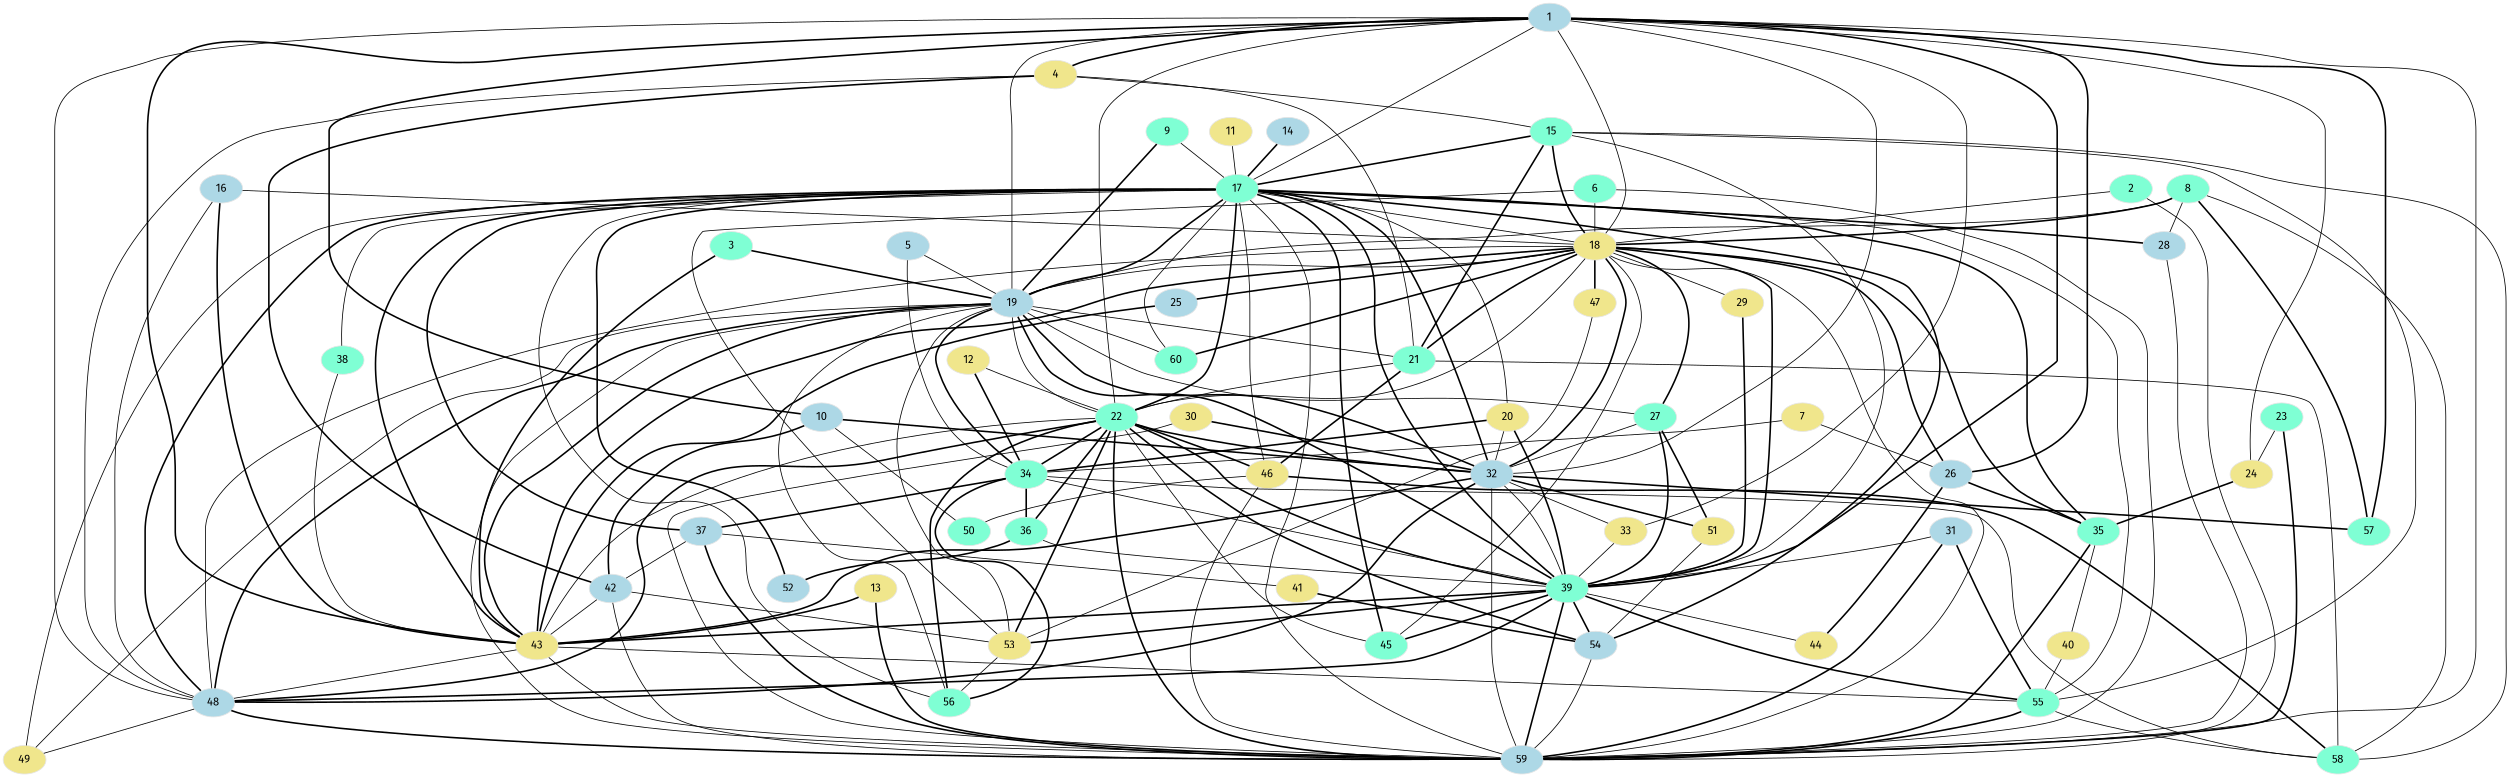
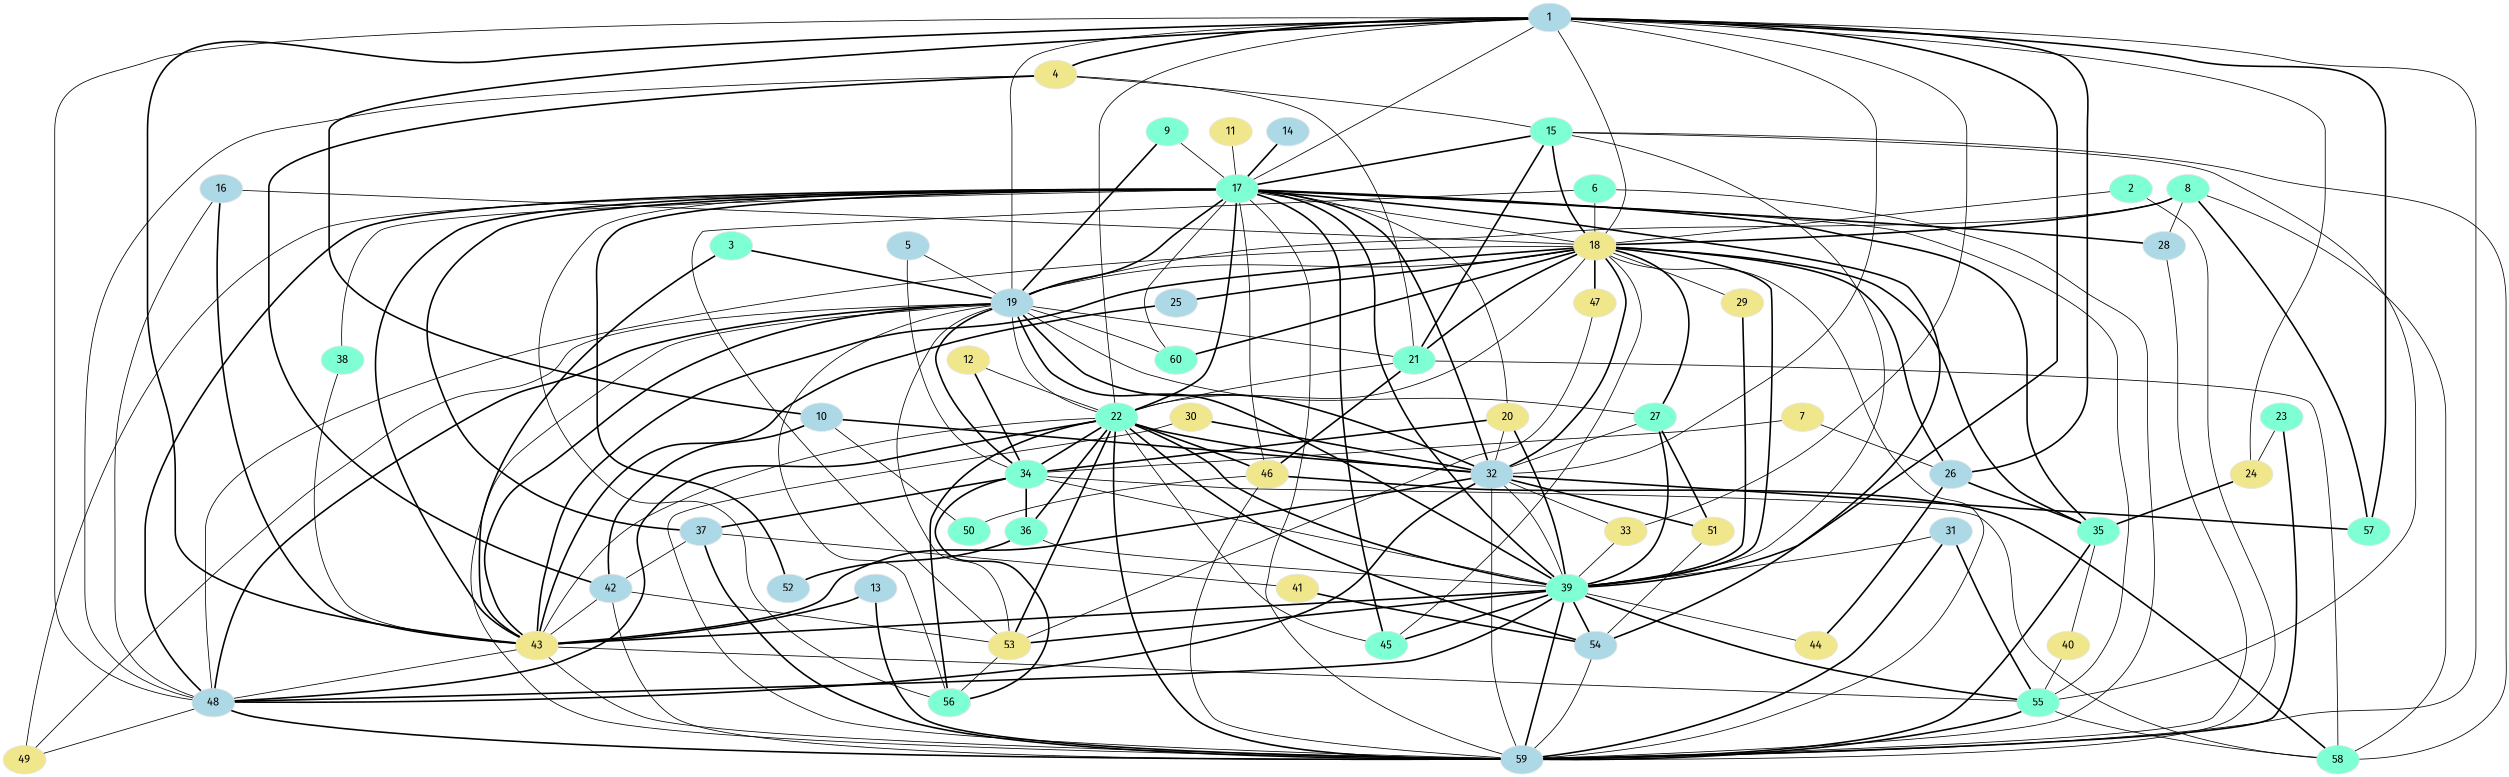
(876, 588) -> (876, 588)
